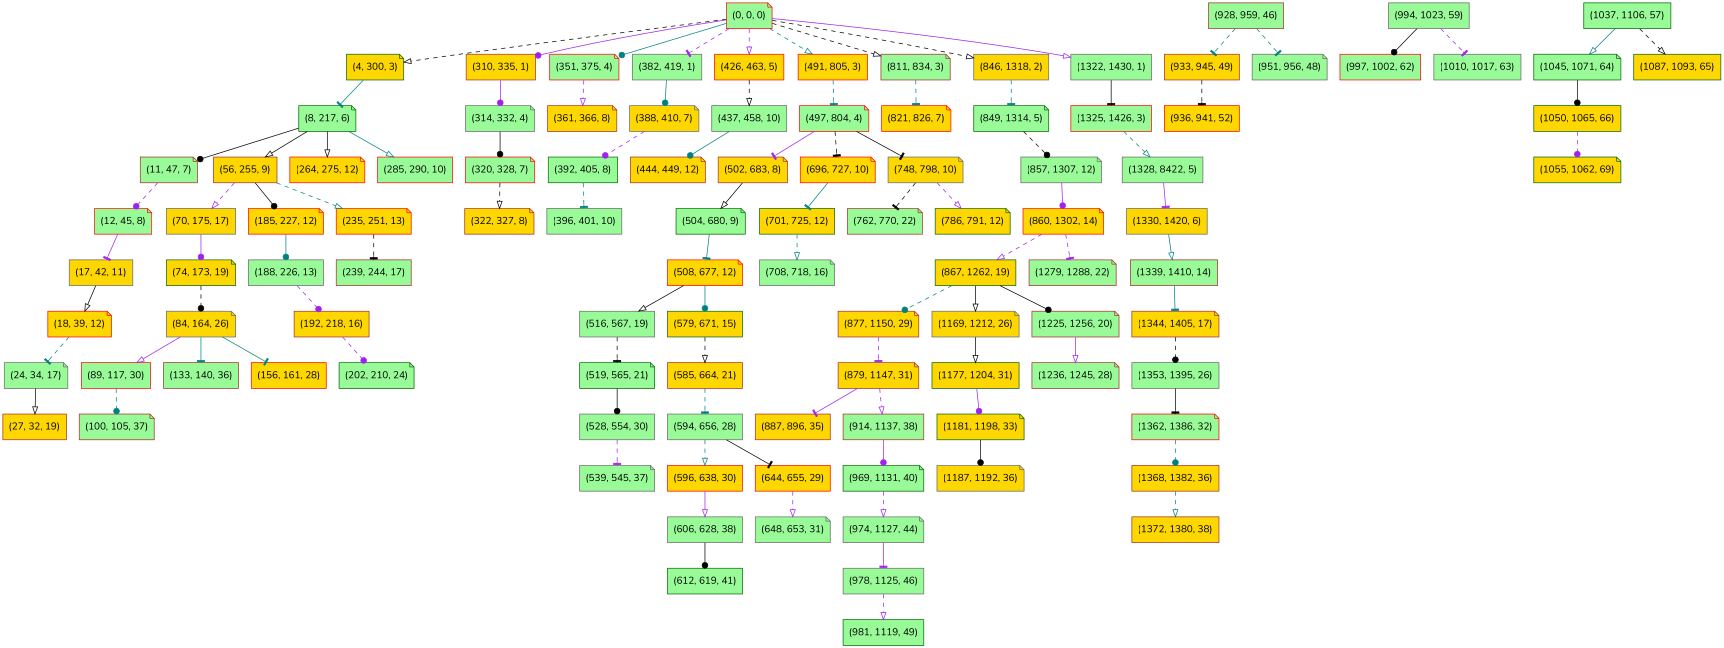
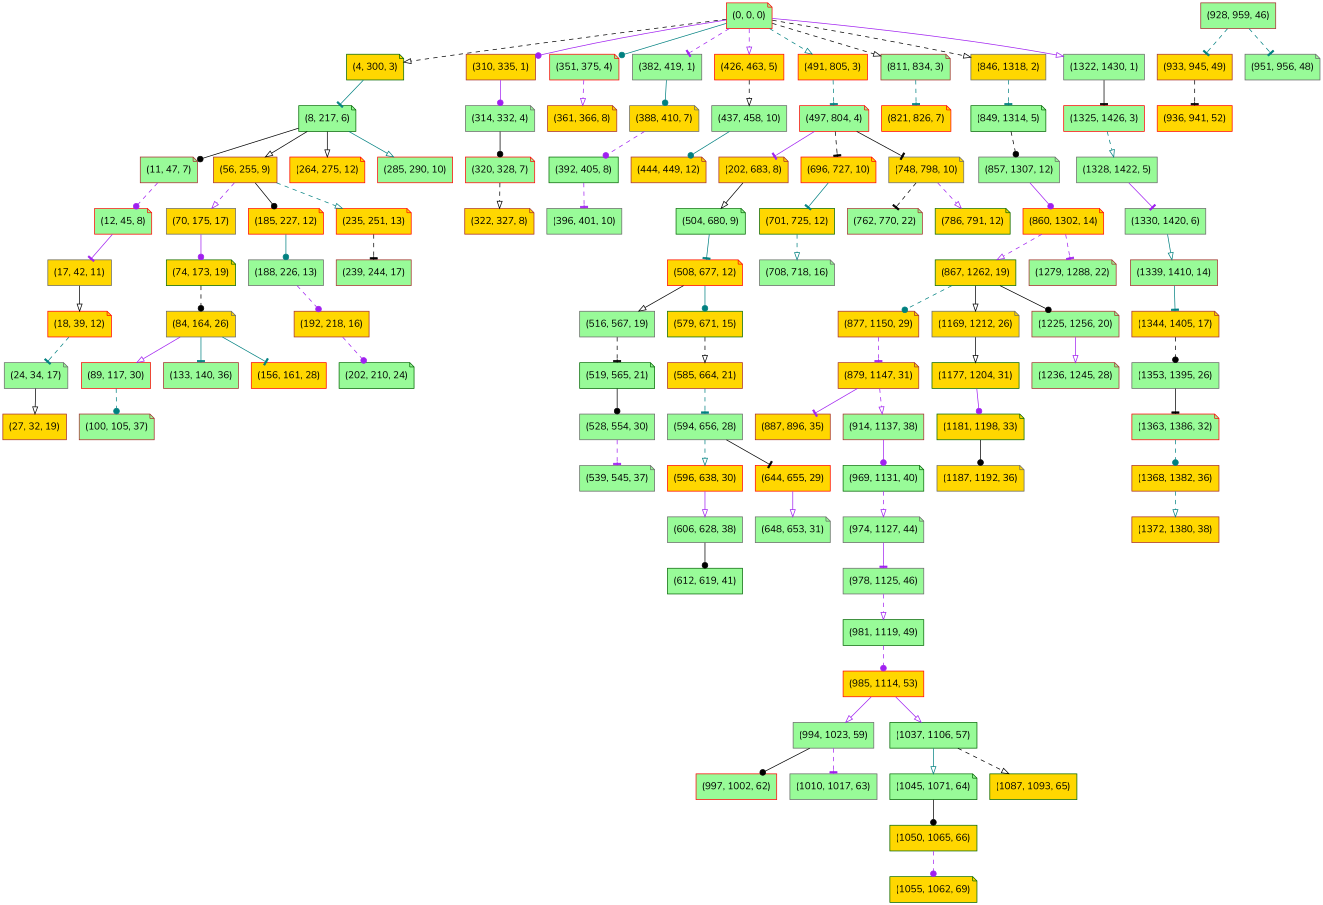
(753, 170) -> (754, 170)
(1163, 170) -> (1117, 170)
(584, 194) -> (584, 194)
(1167, 221) -> (1165, 221)
(1175, 427) -> (1175, 427)
(793, 501) -> (793, 501)
none -> (883, 684)
